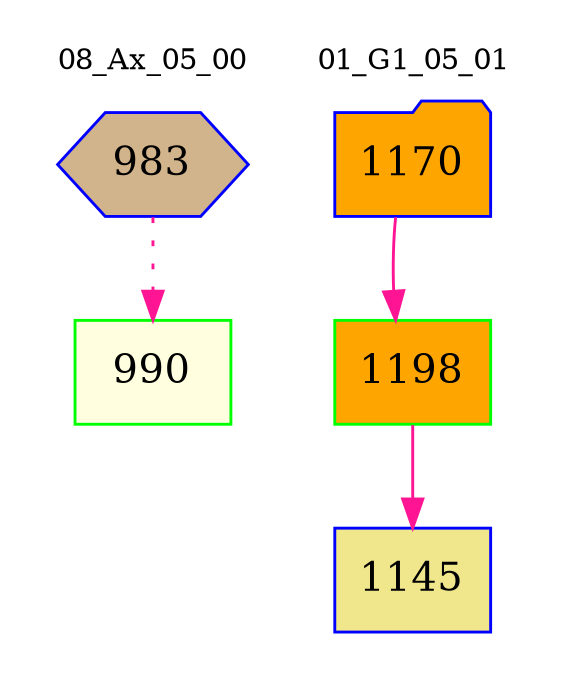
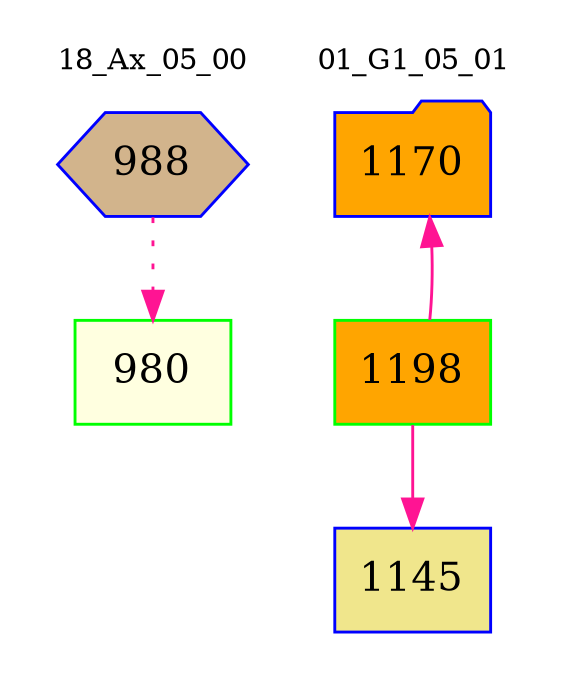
(153, 62) -> (153, 62)
(153, 165) -> (153, 165)
(393, 254) -> (432, 283)
(153, 372) -> (153, 372)
